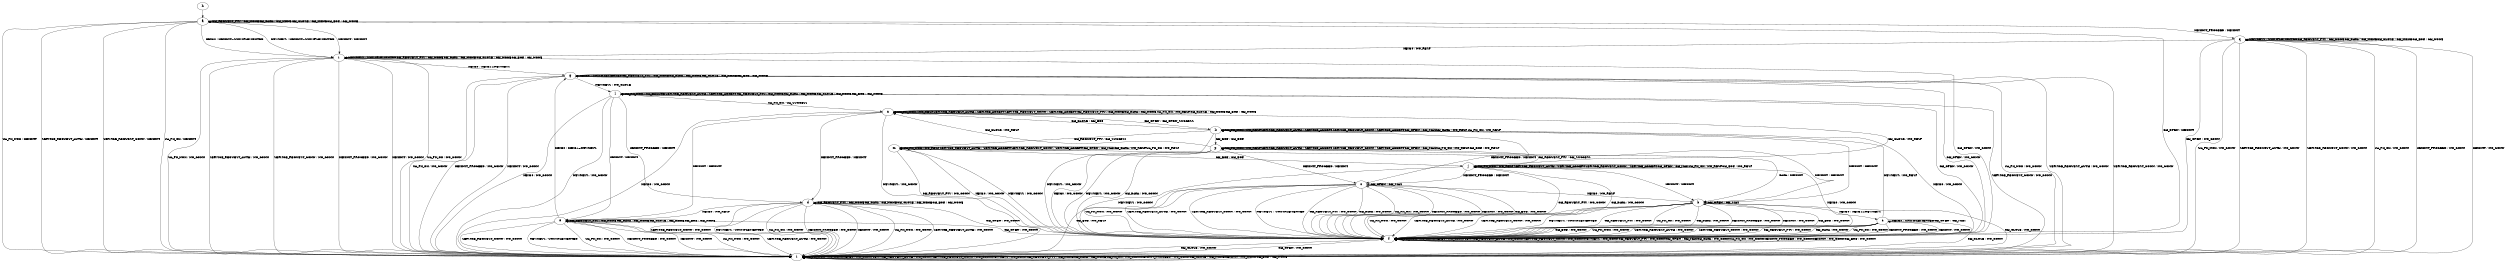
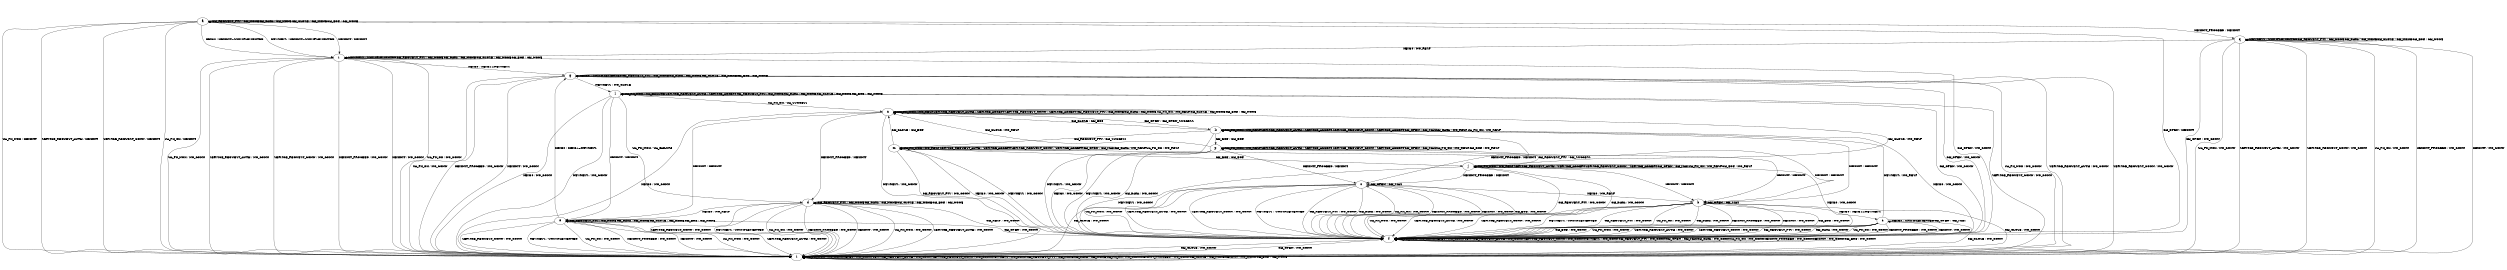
(203, 6) -> none
none -> (891, 131)
(652, 148) -> (652, 148)
(1791, 176) -> (1791, 176)
(1003, 221) -> (1003, 221)
(1091, 221) -> (1091, 221)
